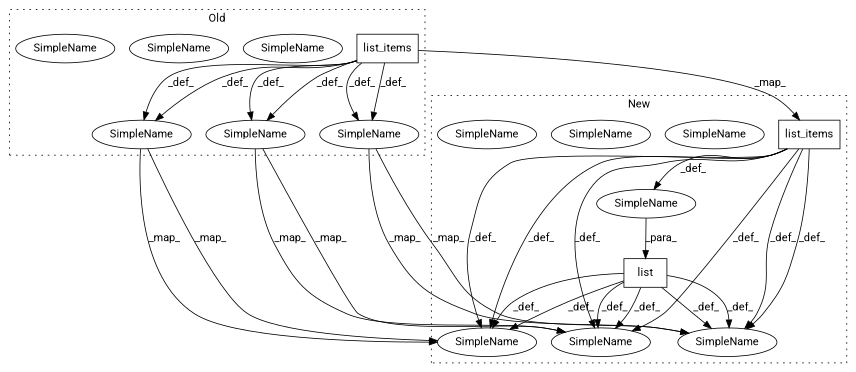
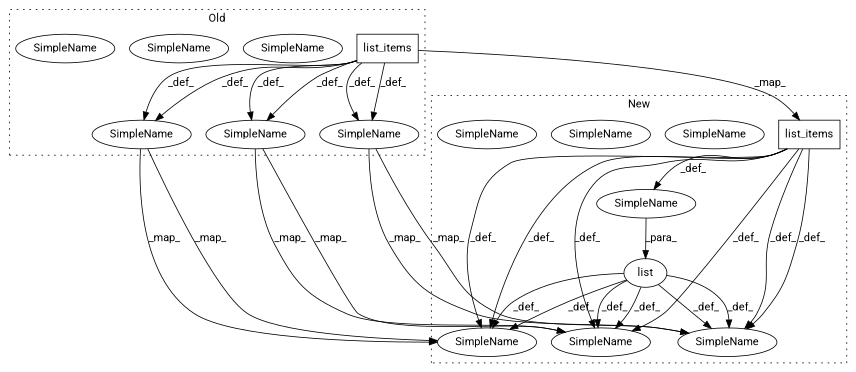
(645, 273) -> (645, 273)
